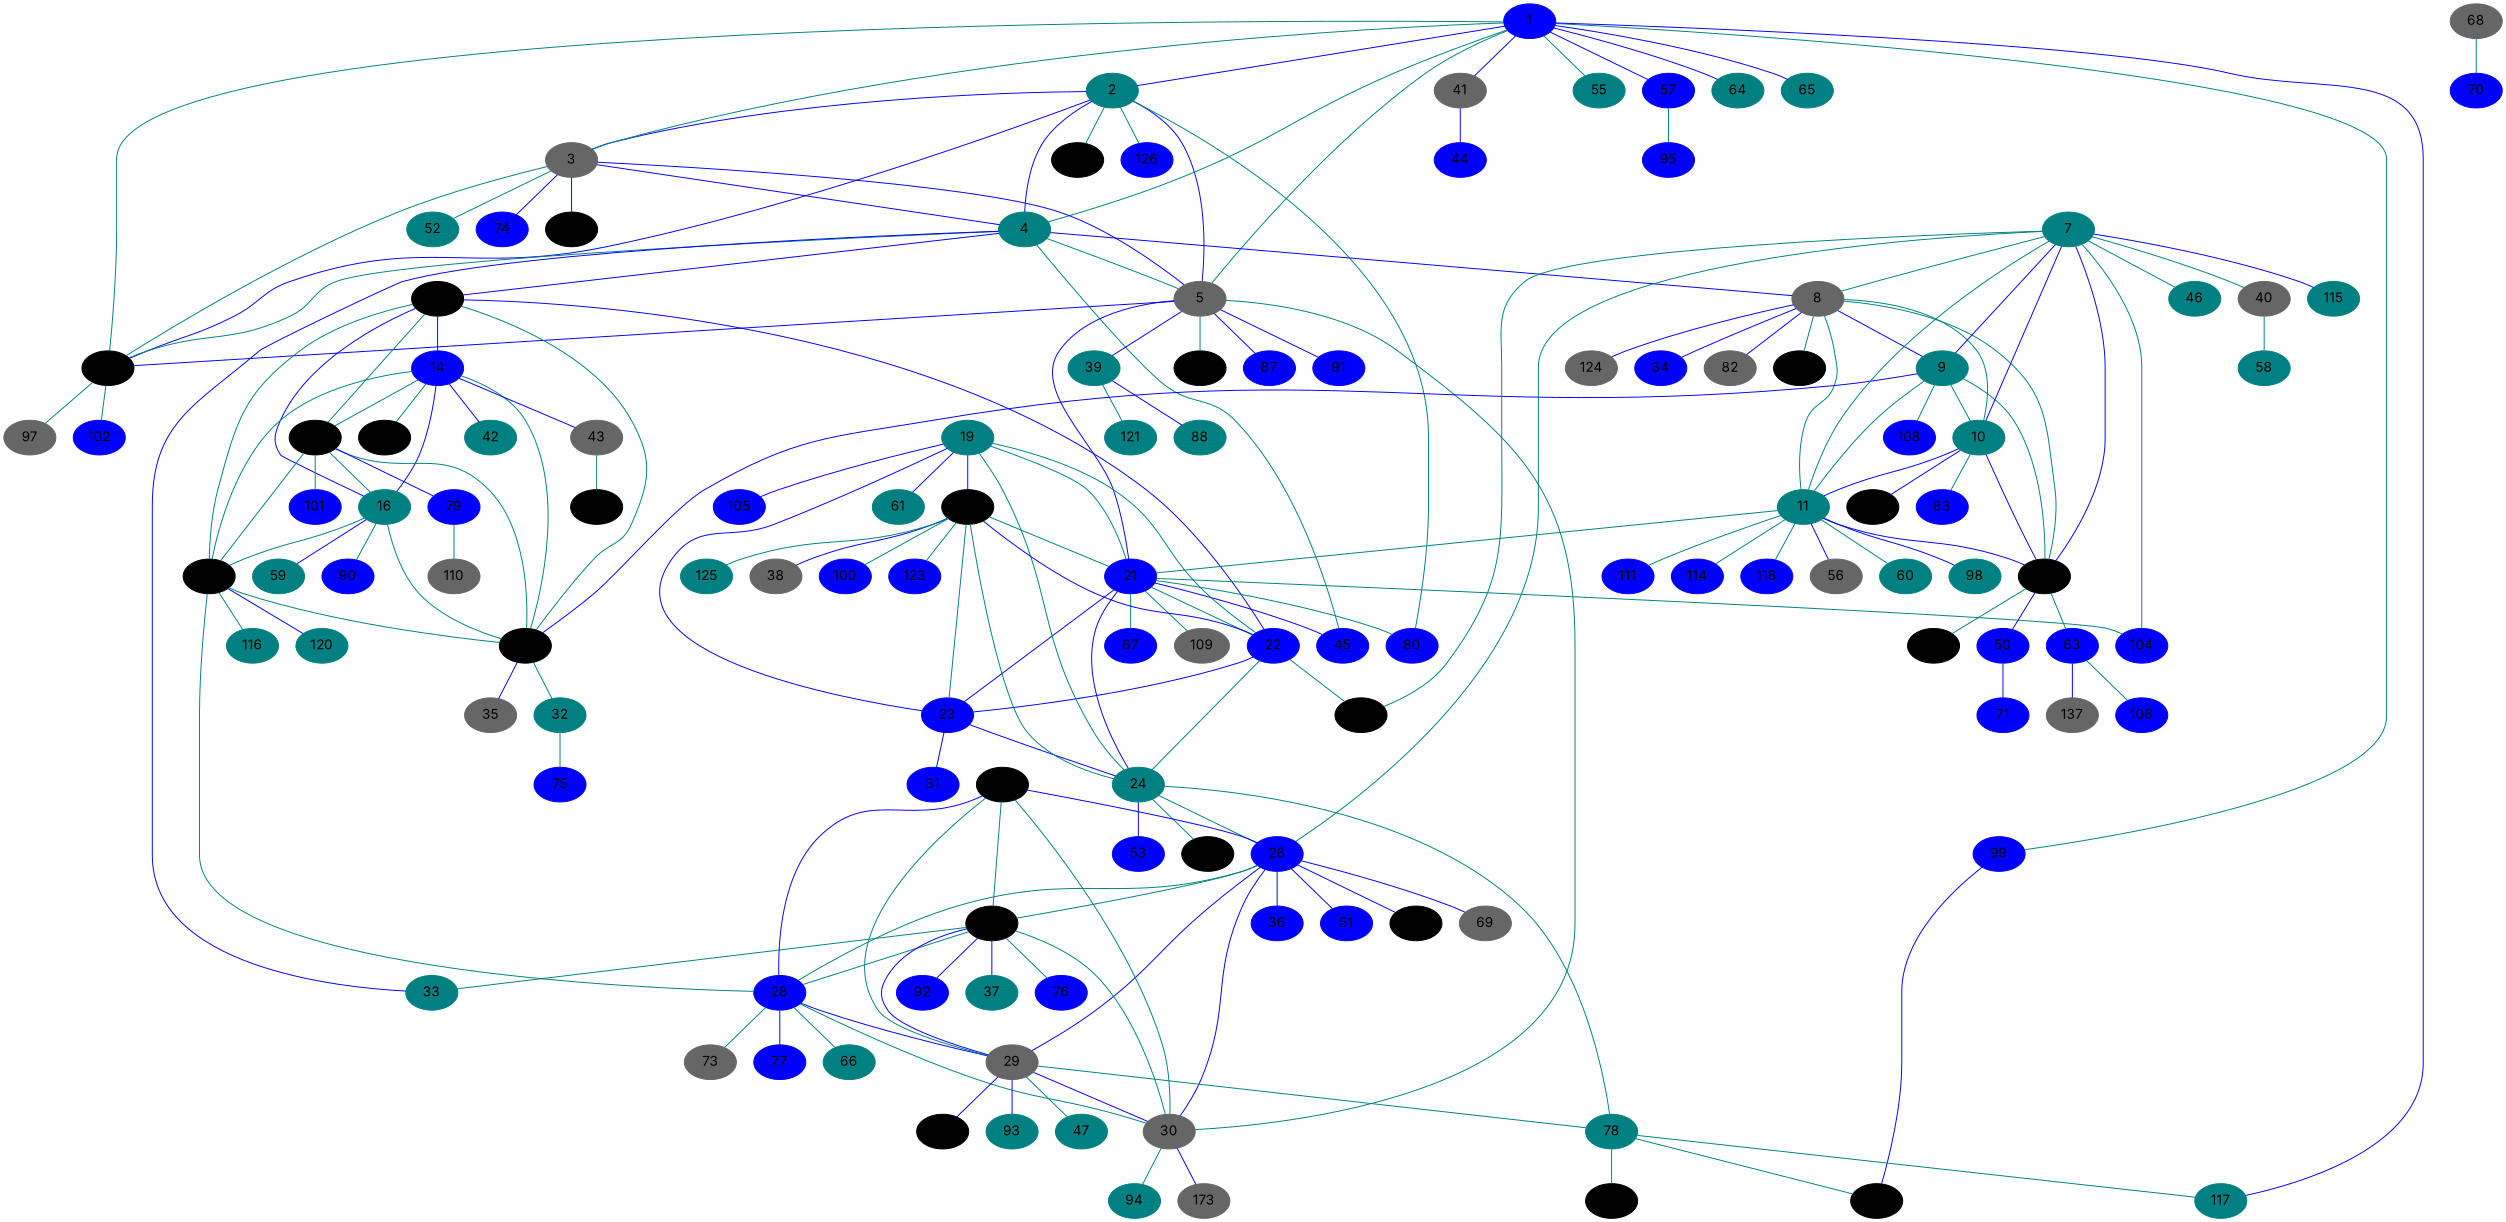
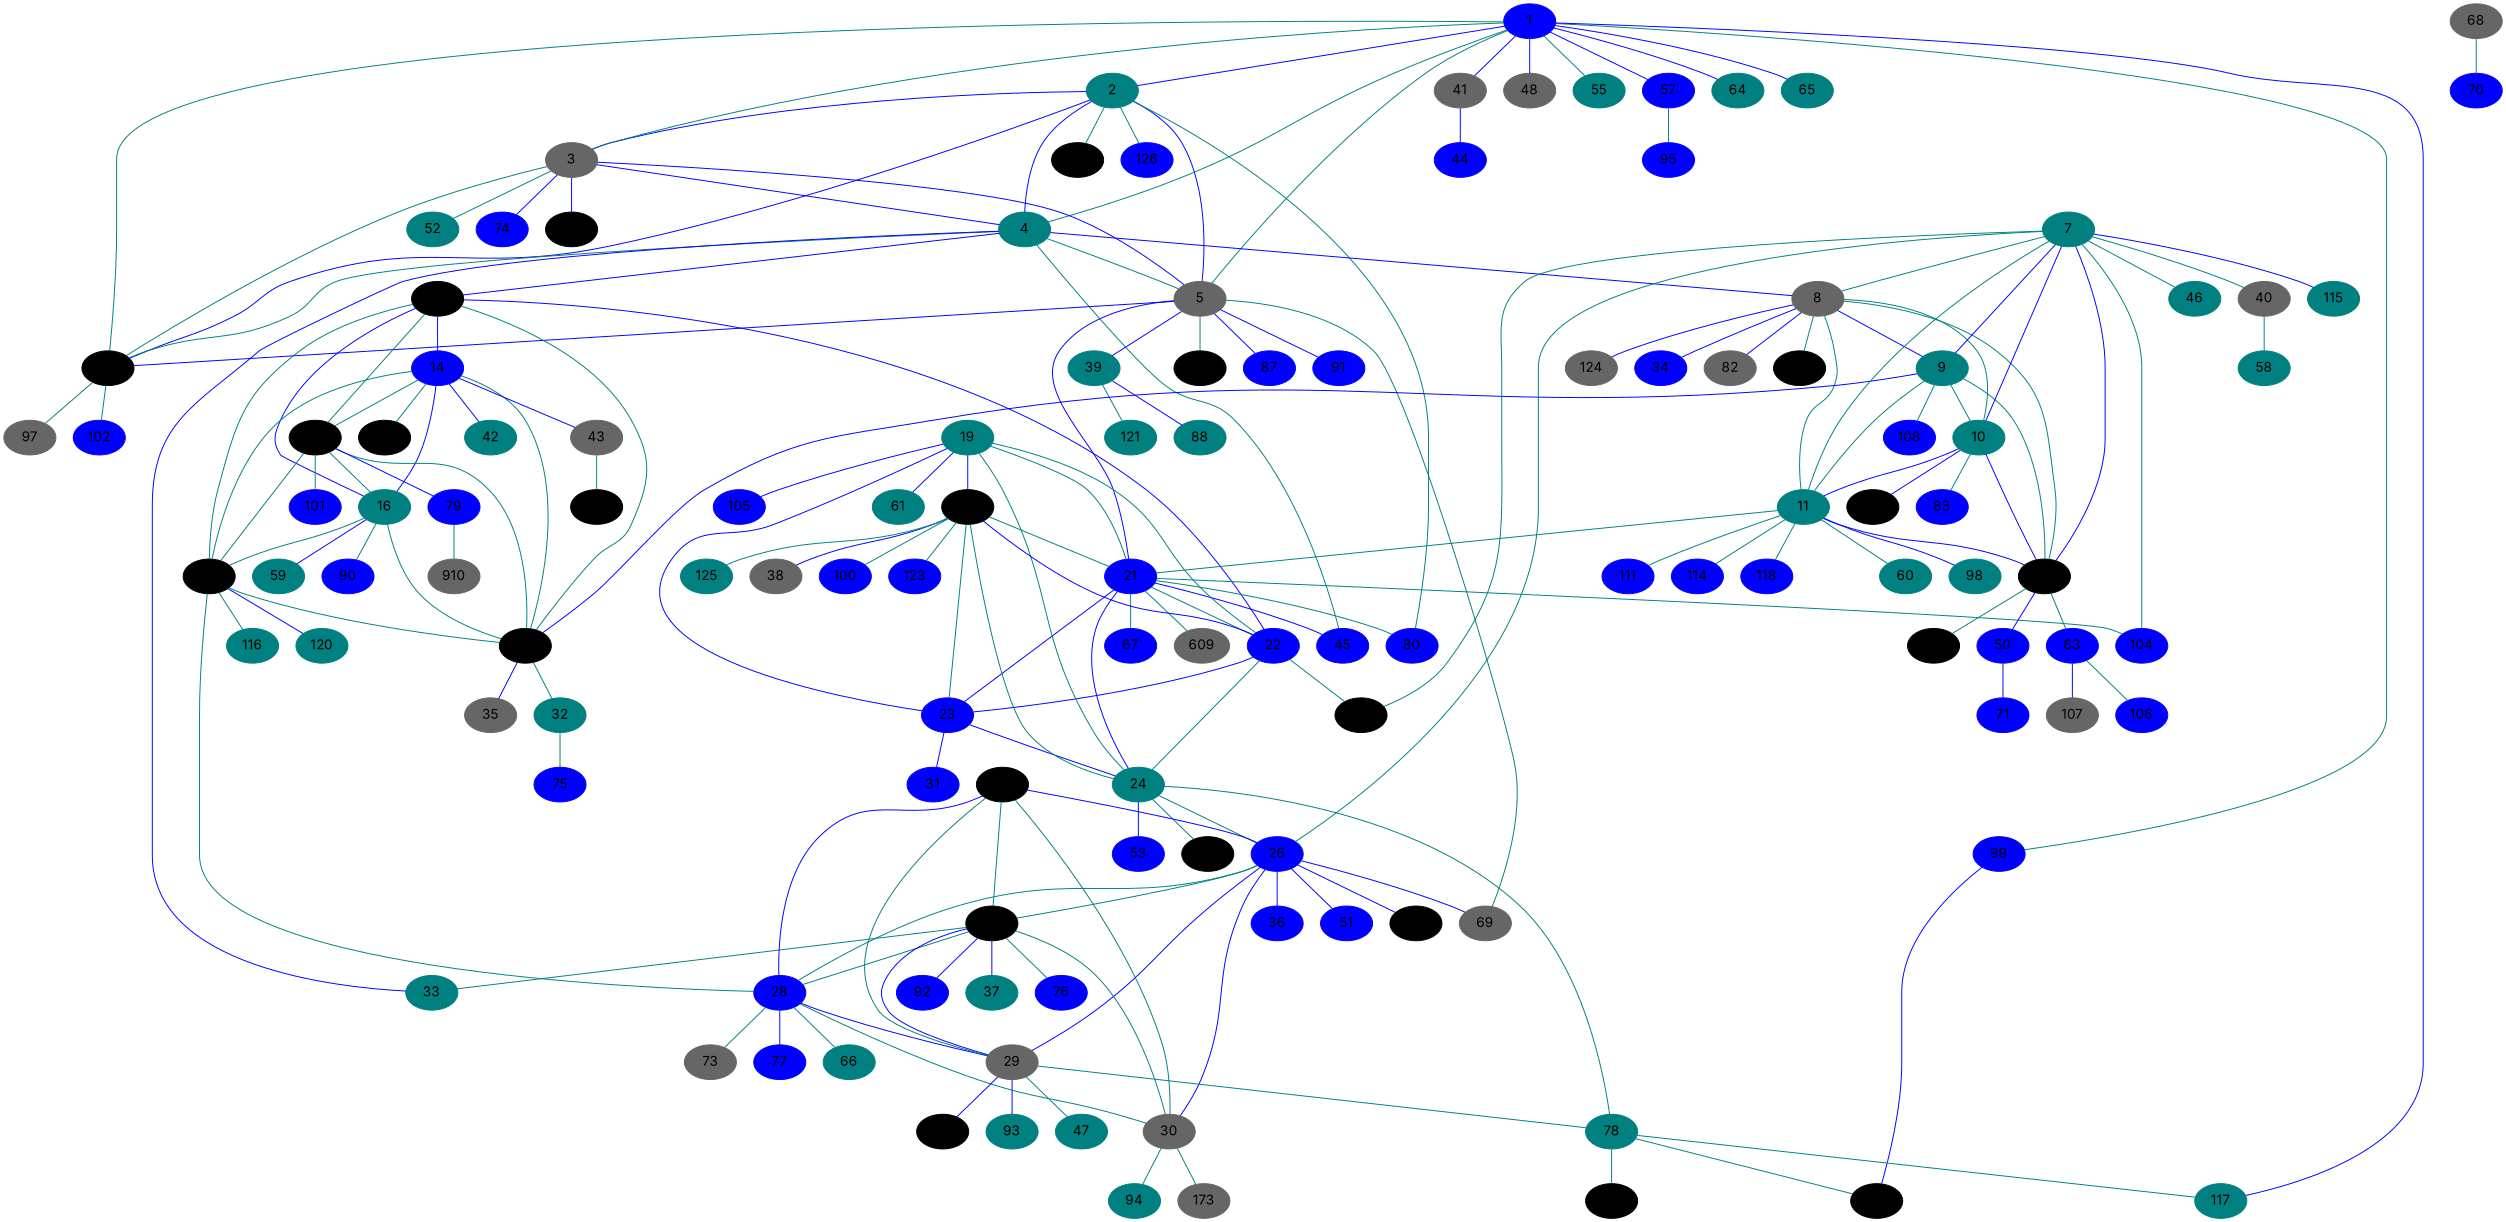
none -> (1530, 91)
(454, 576) -> (454, 576)
(1836, 576) -> none
(1202, 646) -> (1202, 646)
(2072, 715) -> (2072, 715)
(1575, 748) -> (1447, 530)
(1091, 1097) -> none
(1187, 1166) -> (1187, 1166)
